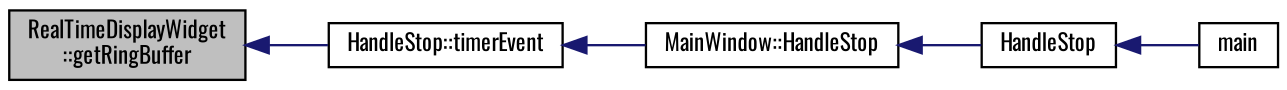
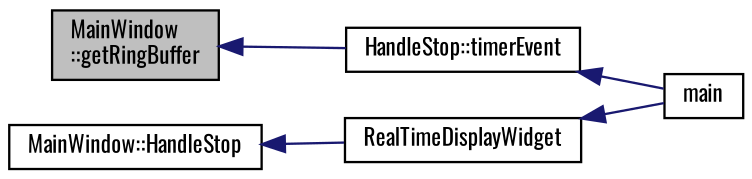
(127, 45) -> (135, 45)
(616, 45) -> (632, 83)
(1049, 45) -> (463, 140)
